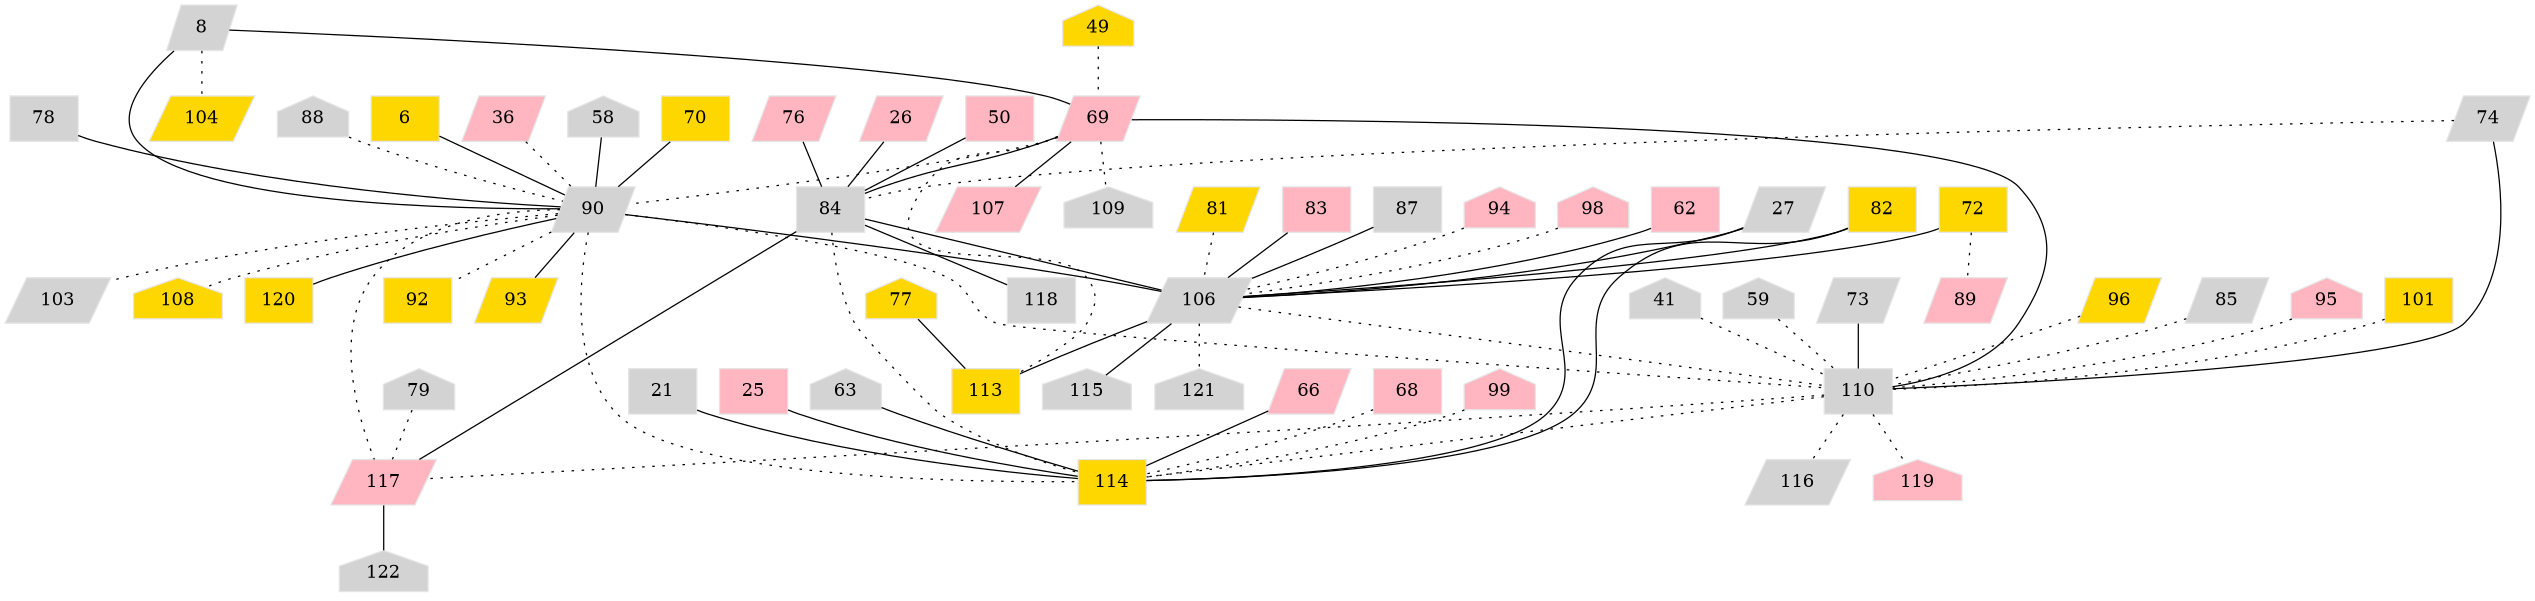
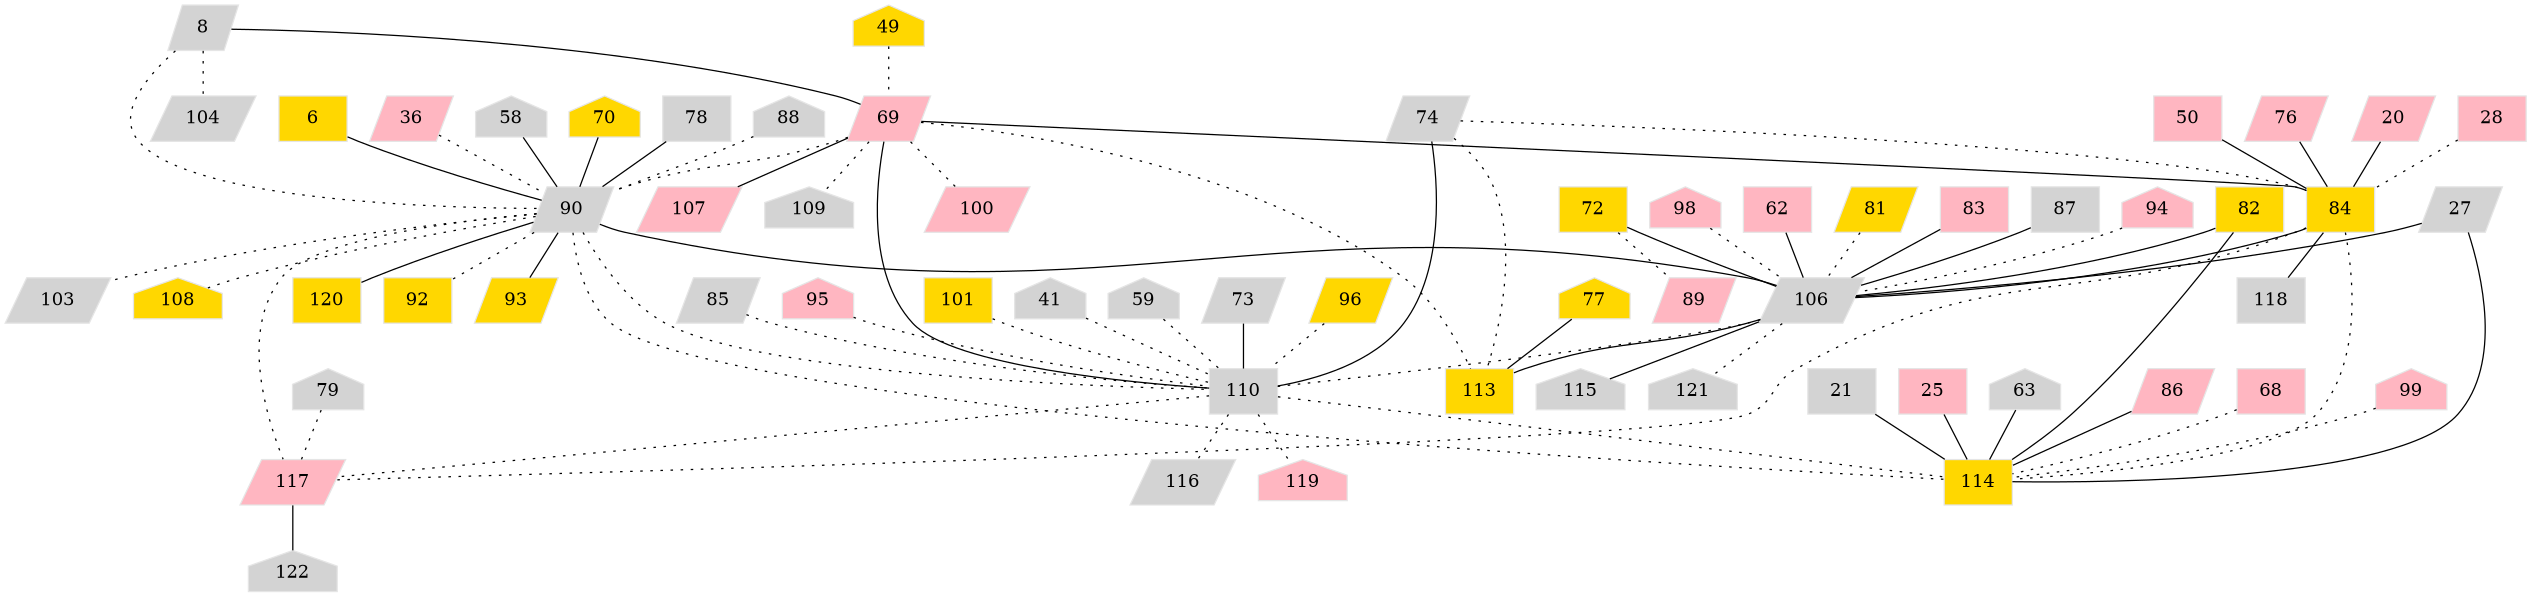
(202, 119) -> (203, 119)
(696, 119) -> (605, 119)
(901, 119) -> (2394, 119)
none -> (2492, 119)
(290, 193) -> (280, 191)
(831, 210) -> (2341, 210)
none -> (977, 210)
none -> (1505, 240)
(608, 346) -> (1292, 447)
(1309, 391) -> (2173, 391)
